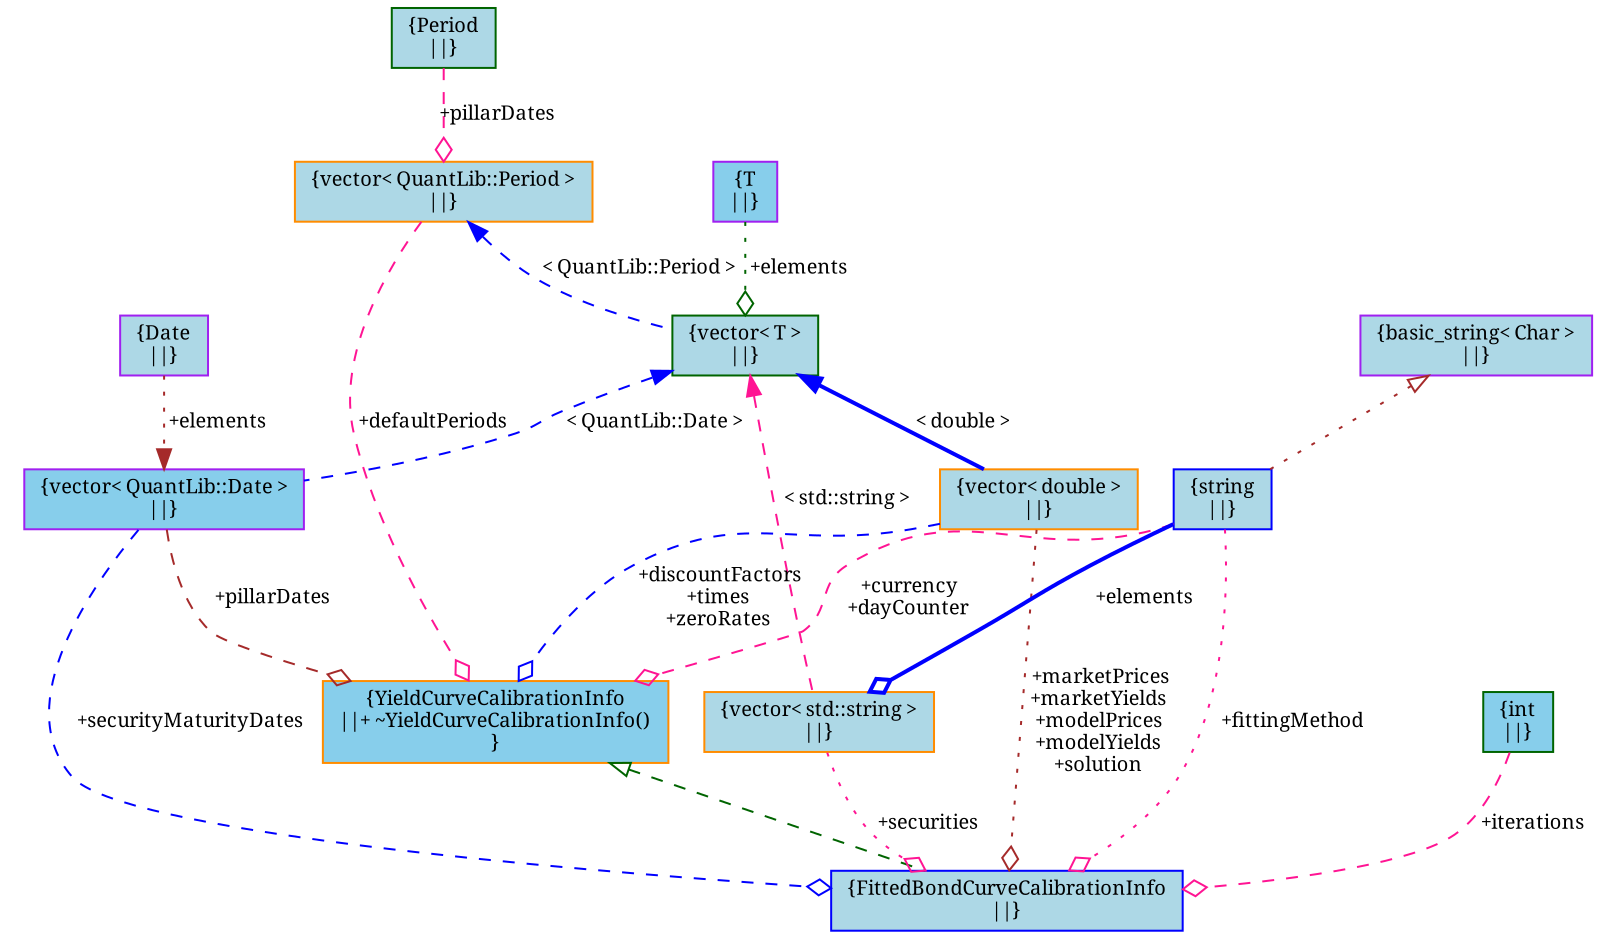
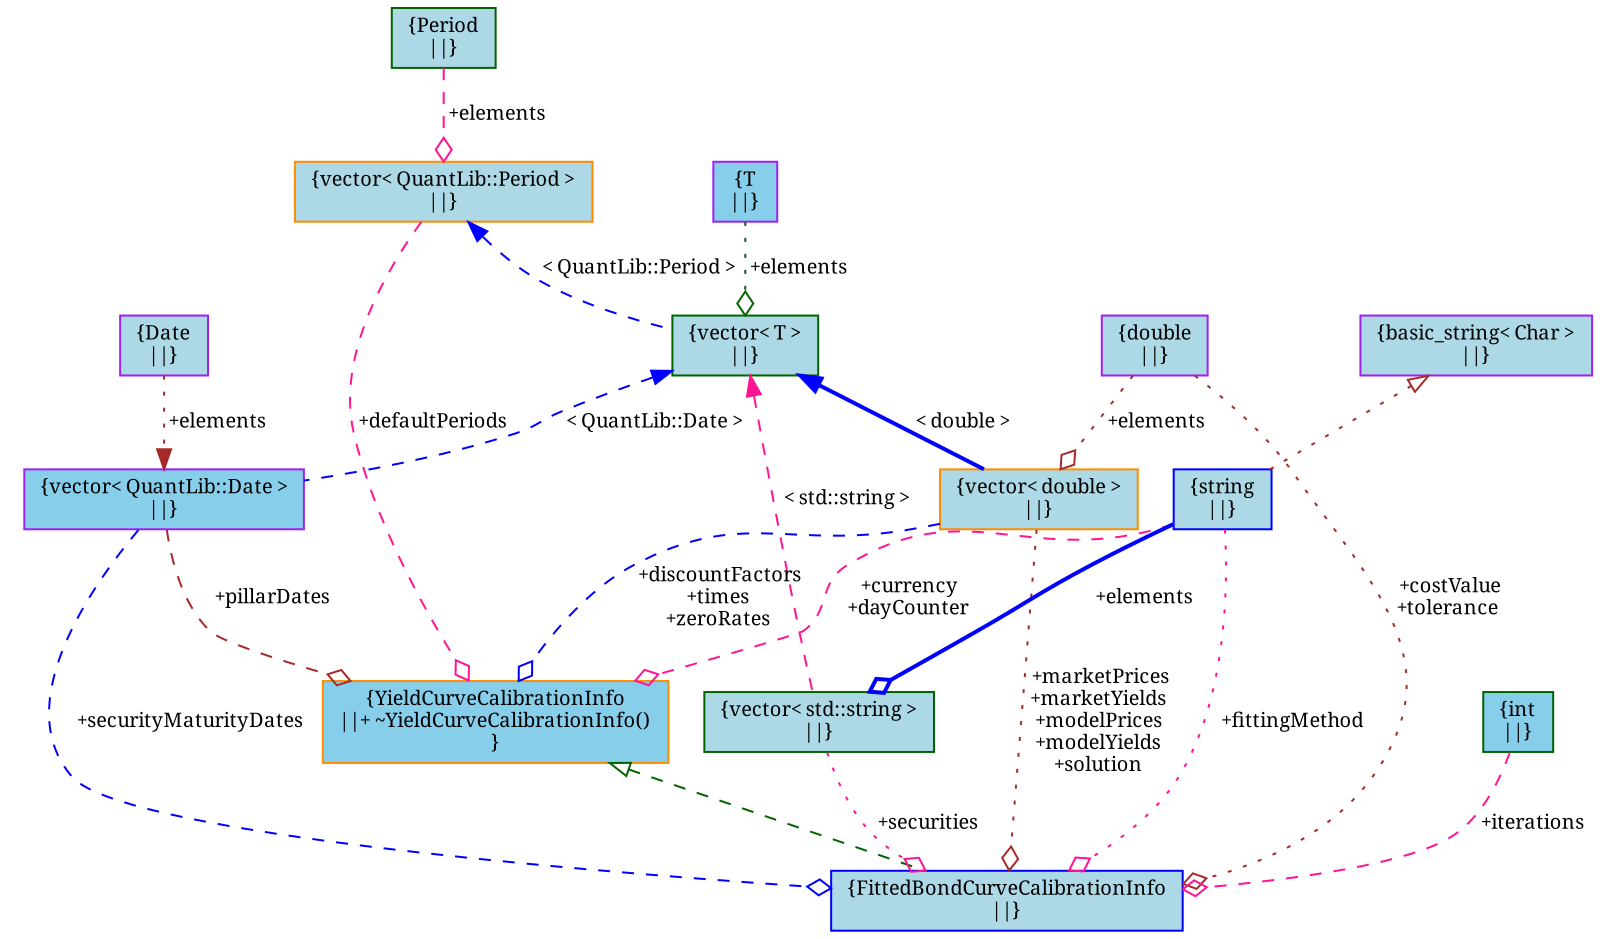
(496, 115) -> (496, 115)
none -> (1155, 346)
(819, 722) -> (819, 722)
